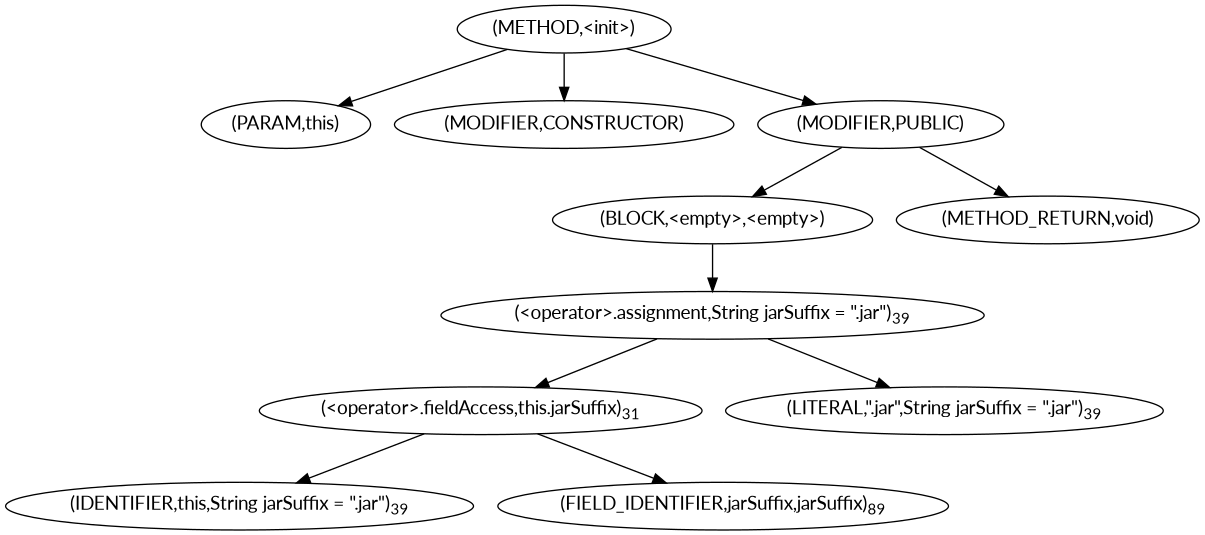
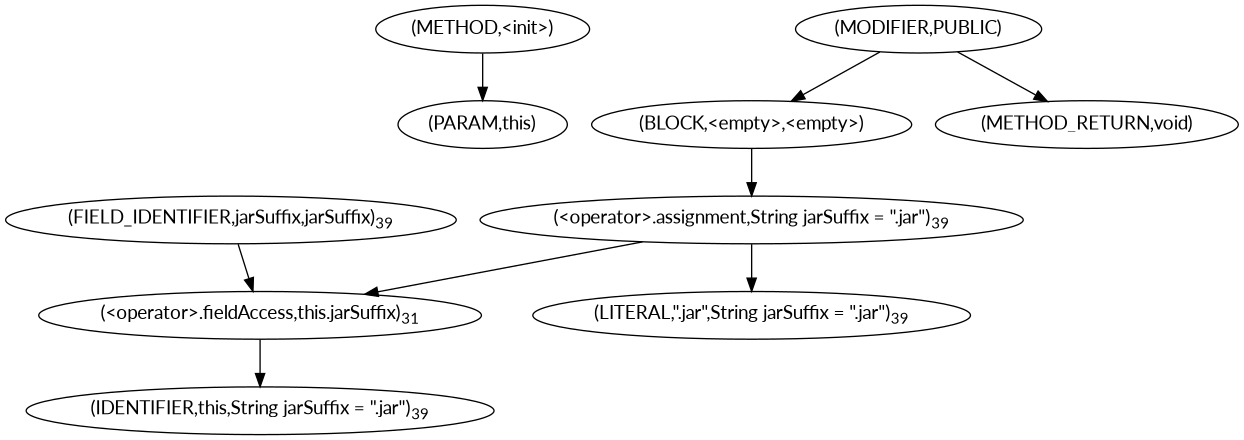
(715, 75) -> none
(564, 125) -> none
(596, 456) -> (244, 261)
(877, 504) -> (385, 218)
